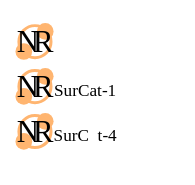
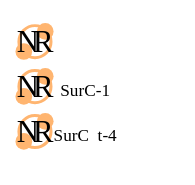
(86, 90) -> (86, 90)
